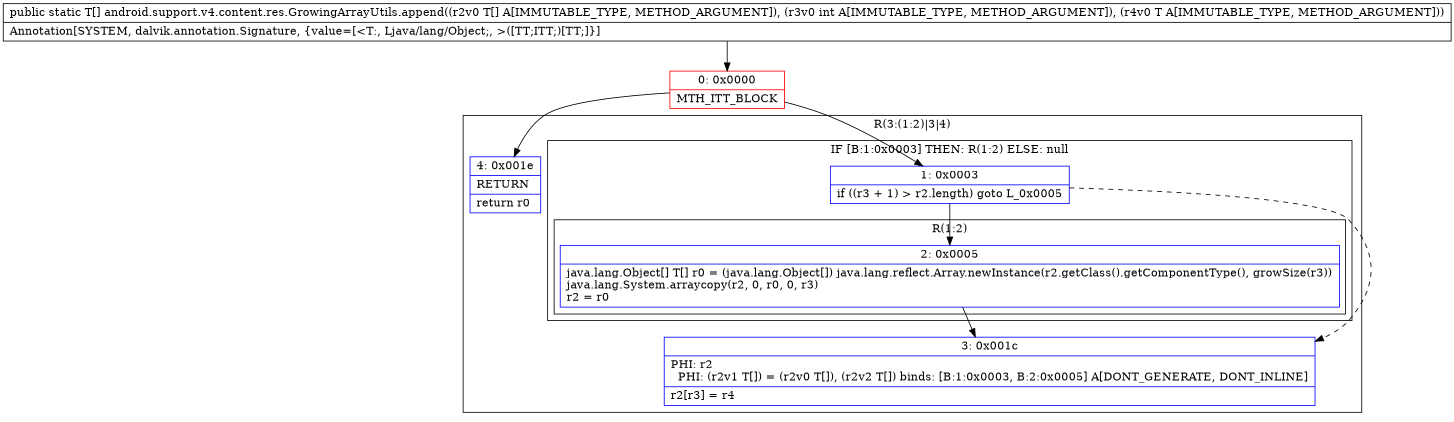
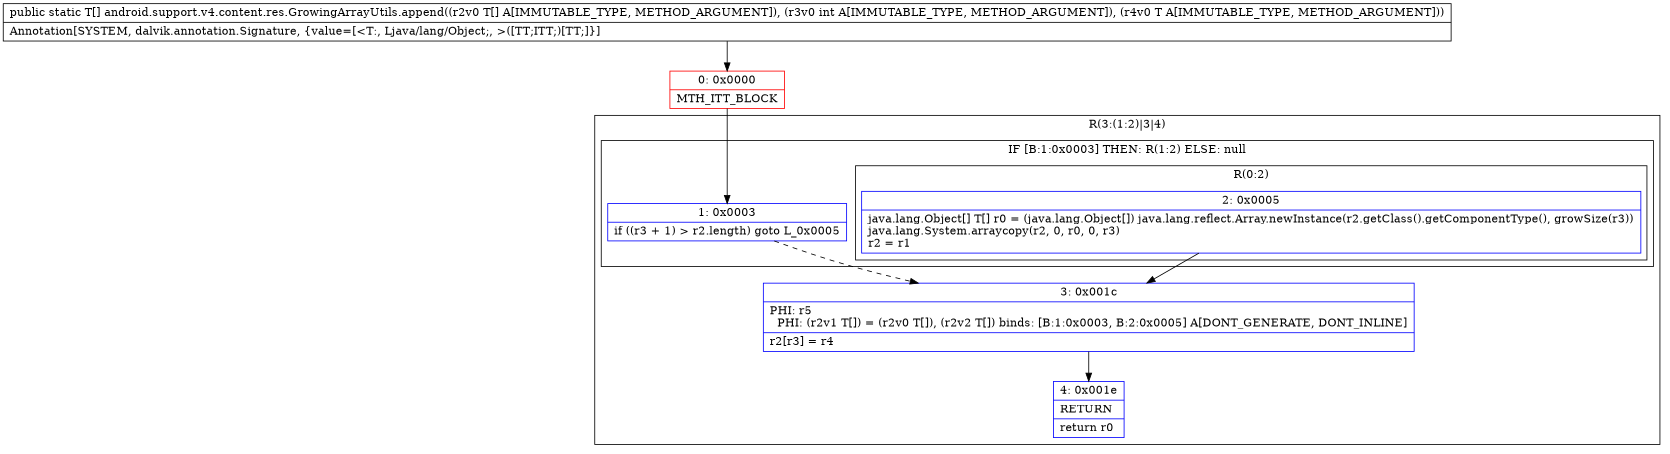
(585, 102) -> (1089, 362)
(950, 225) -> none
(950, 229) -> (1251, 175)
(588, 297) -> (890, 243)
(694, 365) -> (793, 311)
